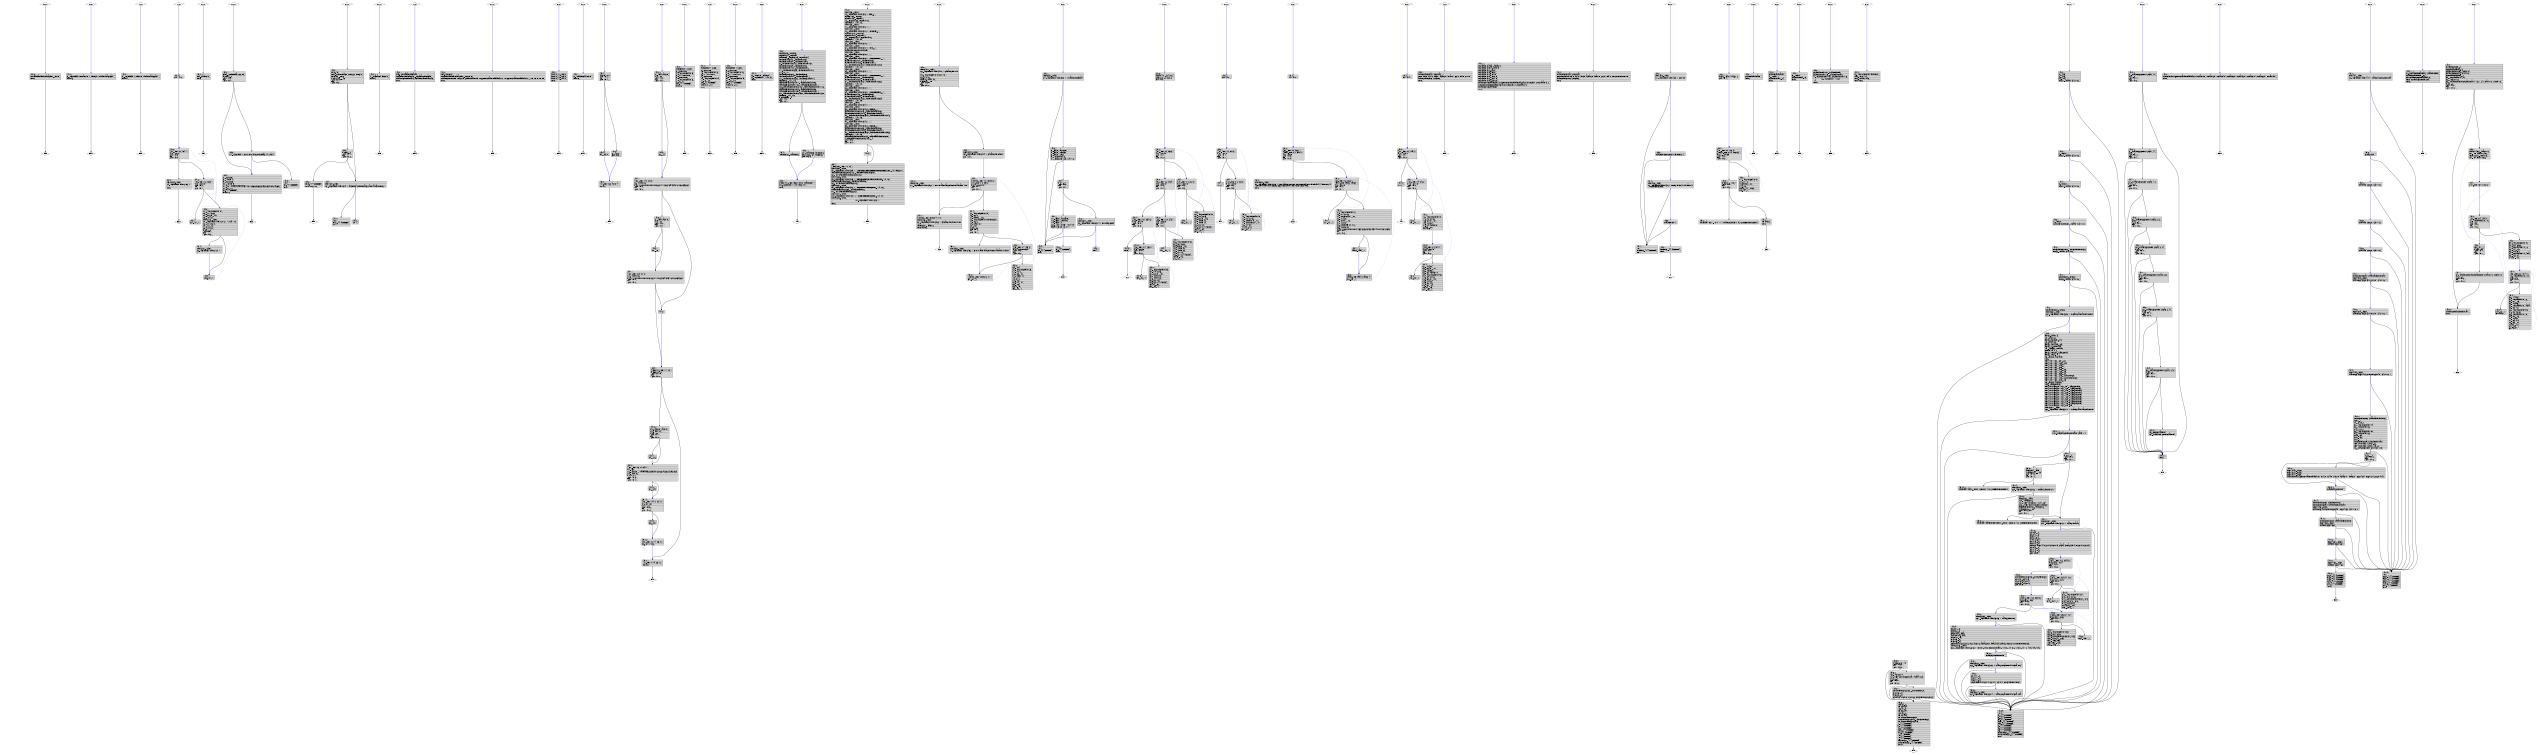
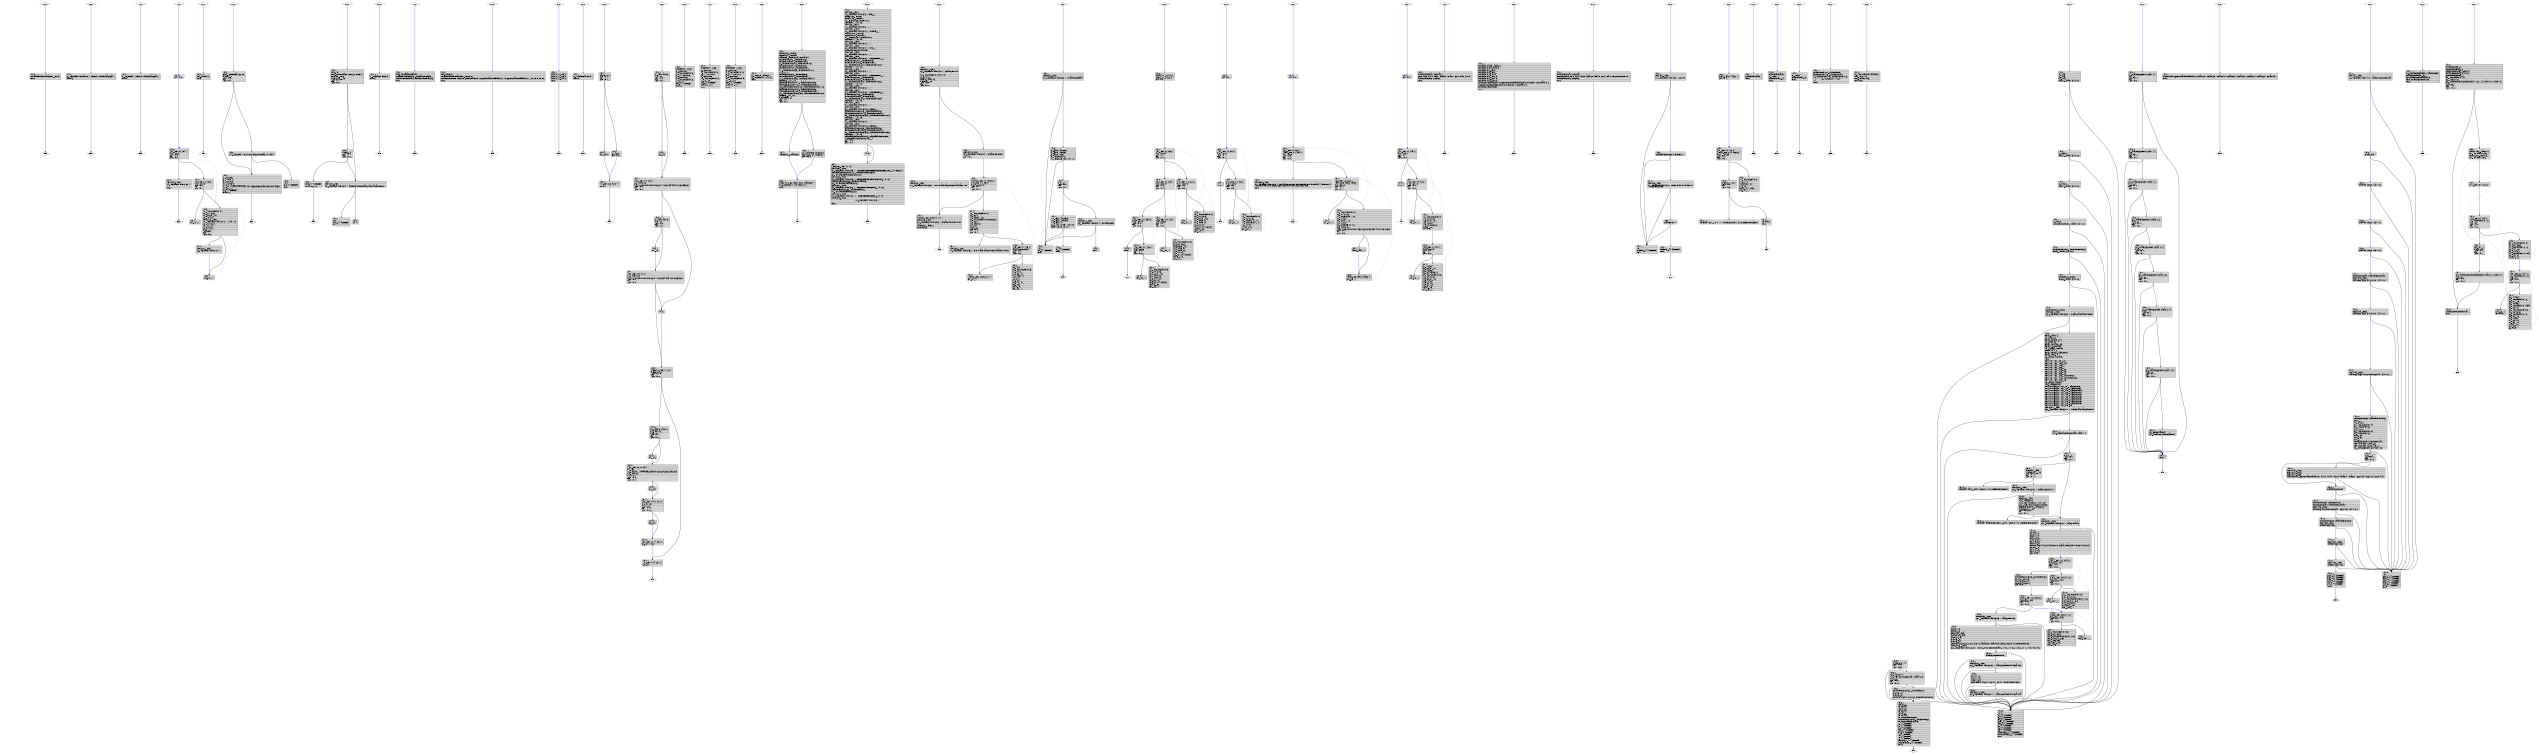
(2046, 571) -> (2046, 571)
